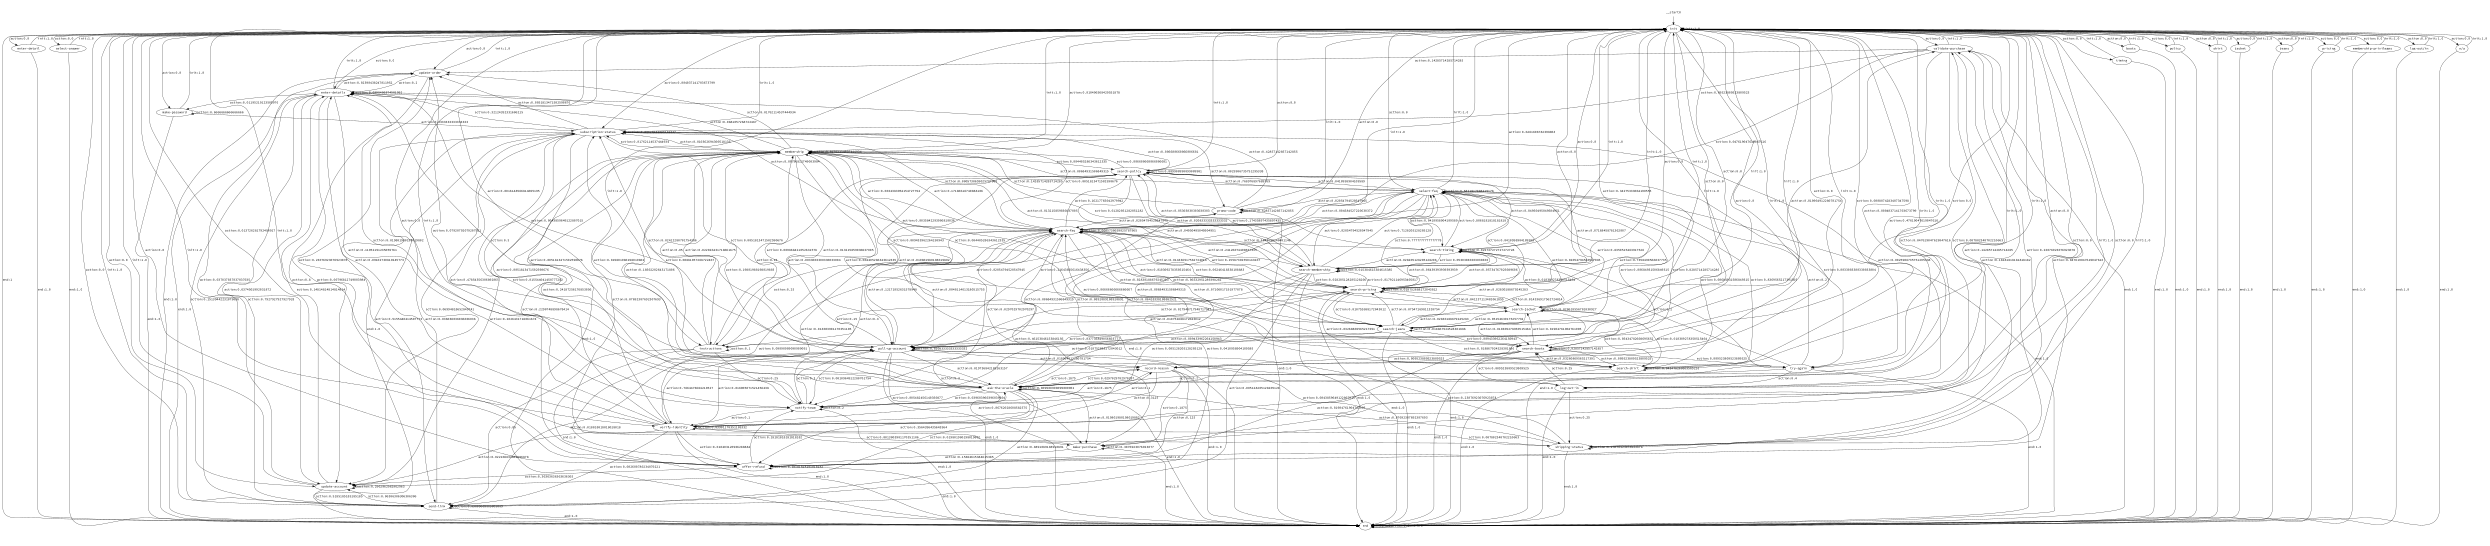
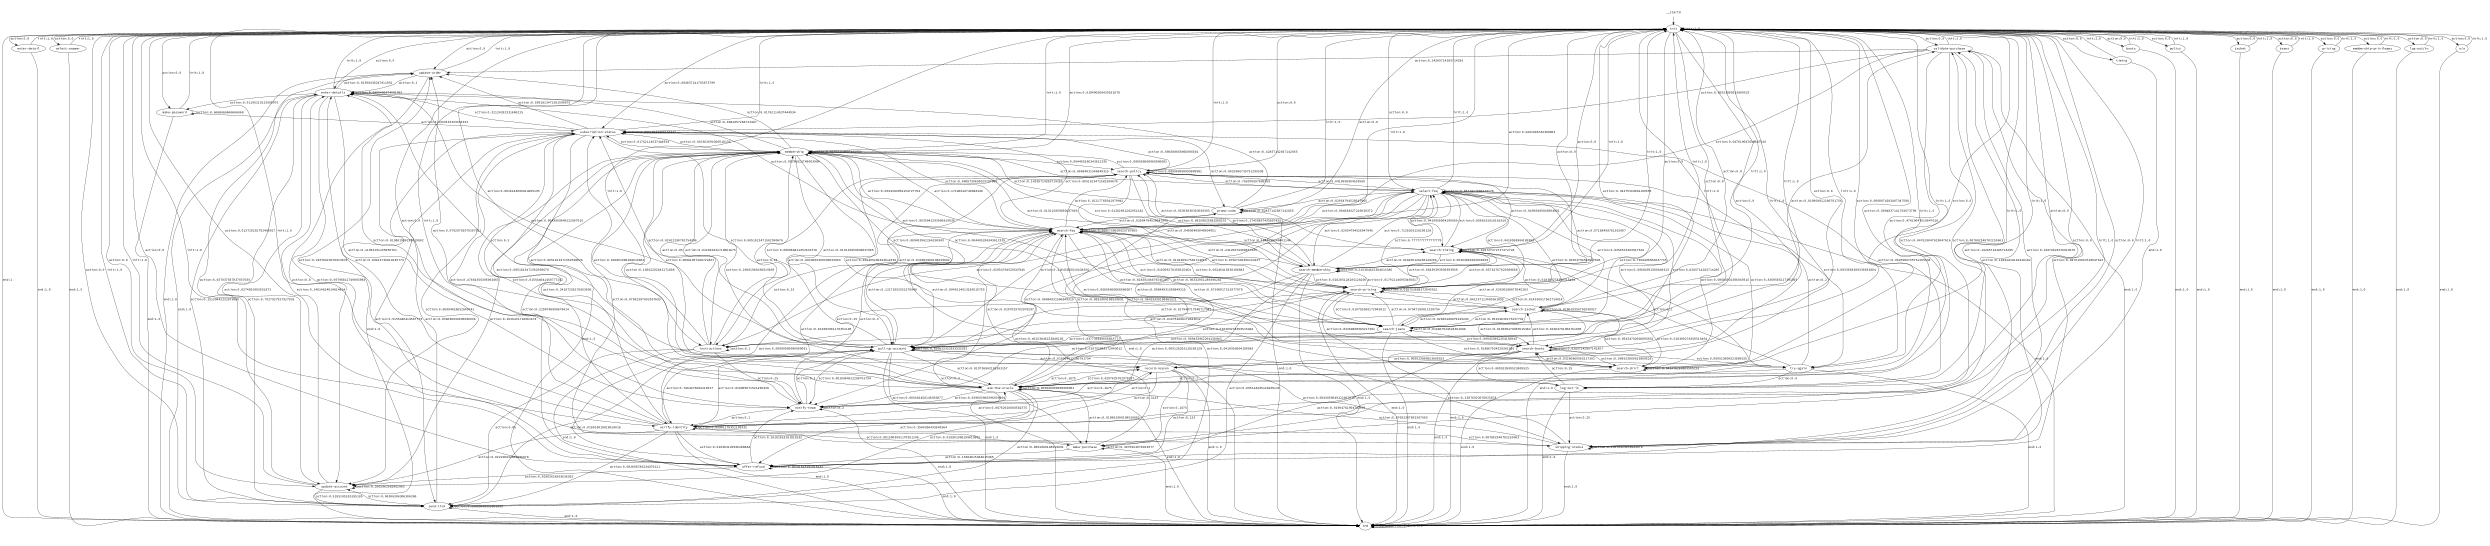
(2218, 49) -> none
(1202, 221) -> (1202, 221)
none -> (1117, 329)
(2154, 509) -> (2022, 430)
